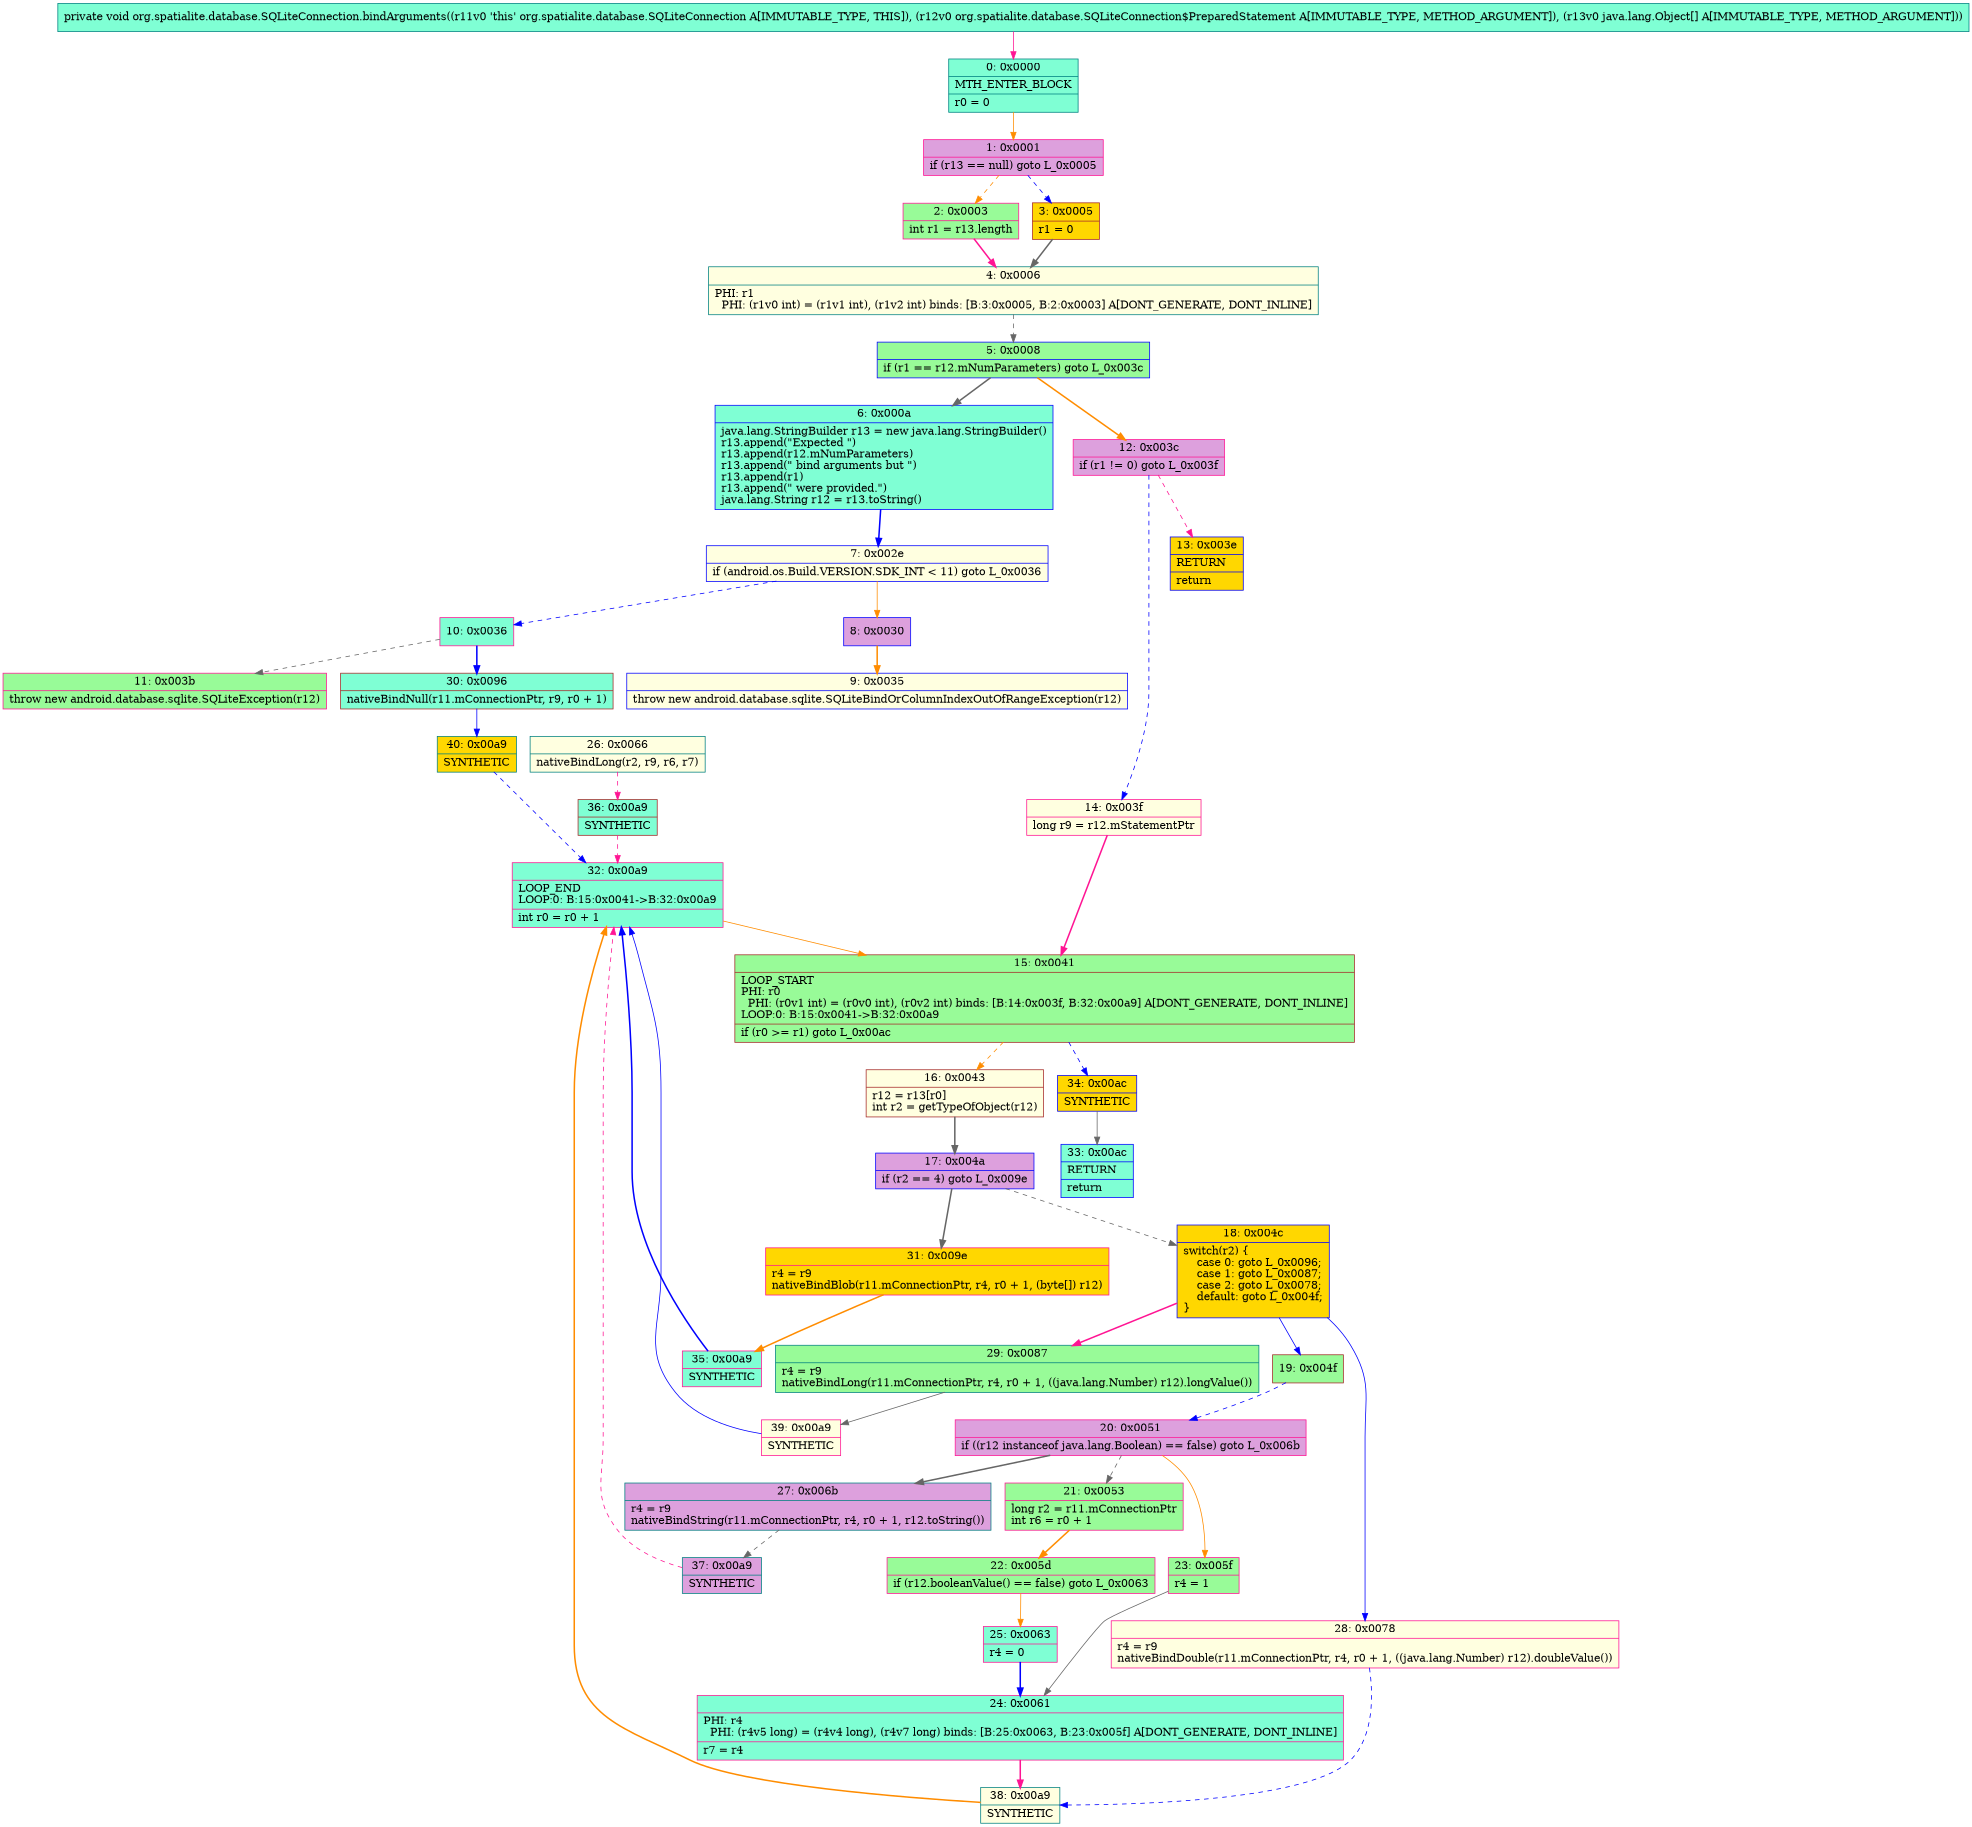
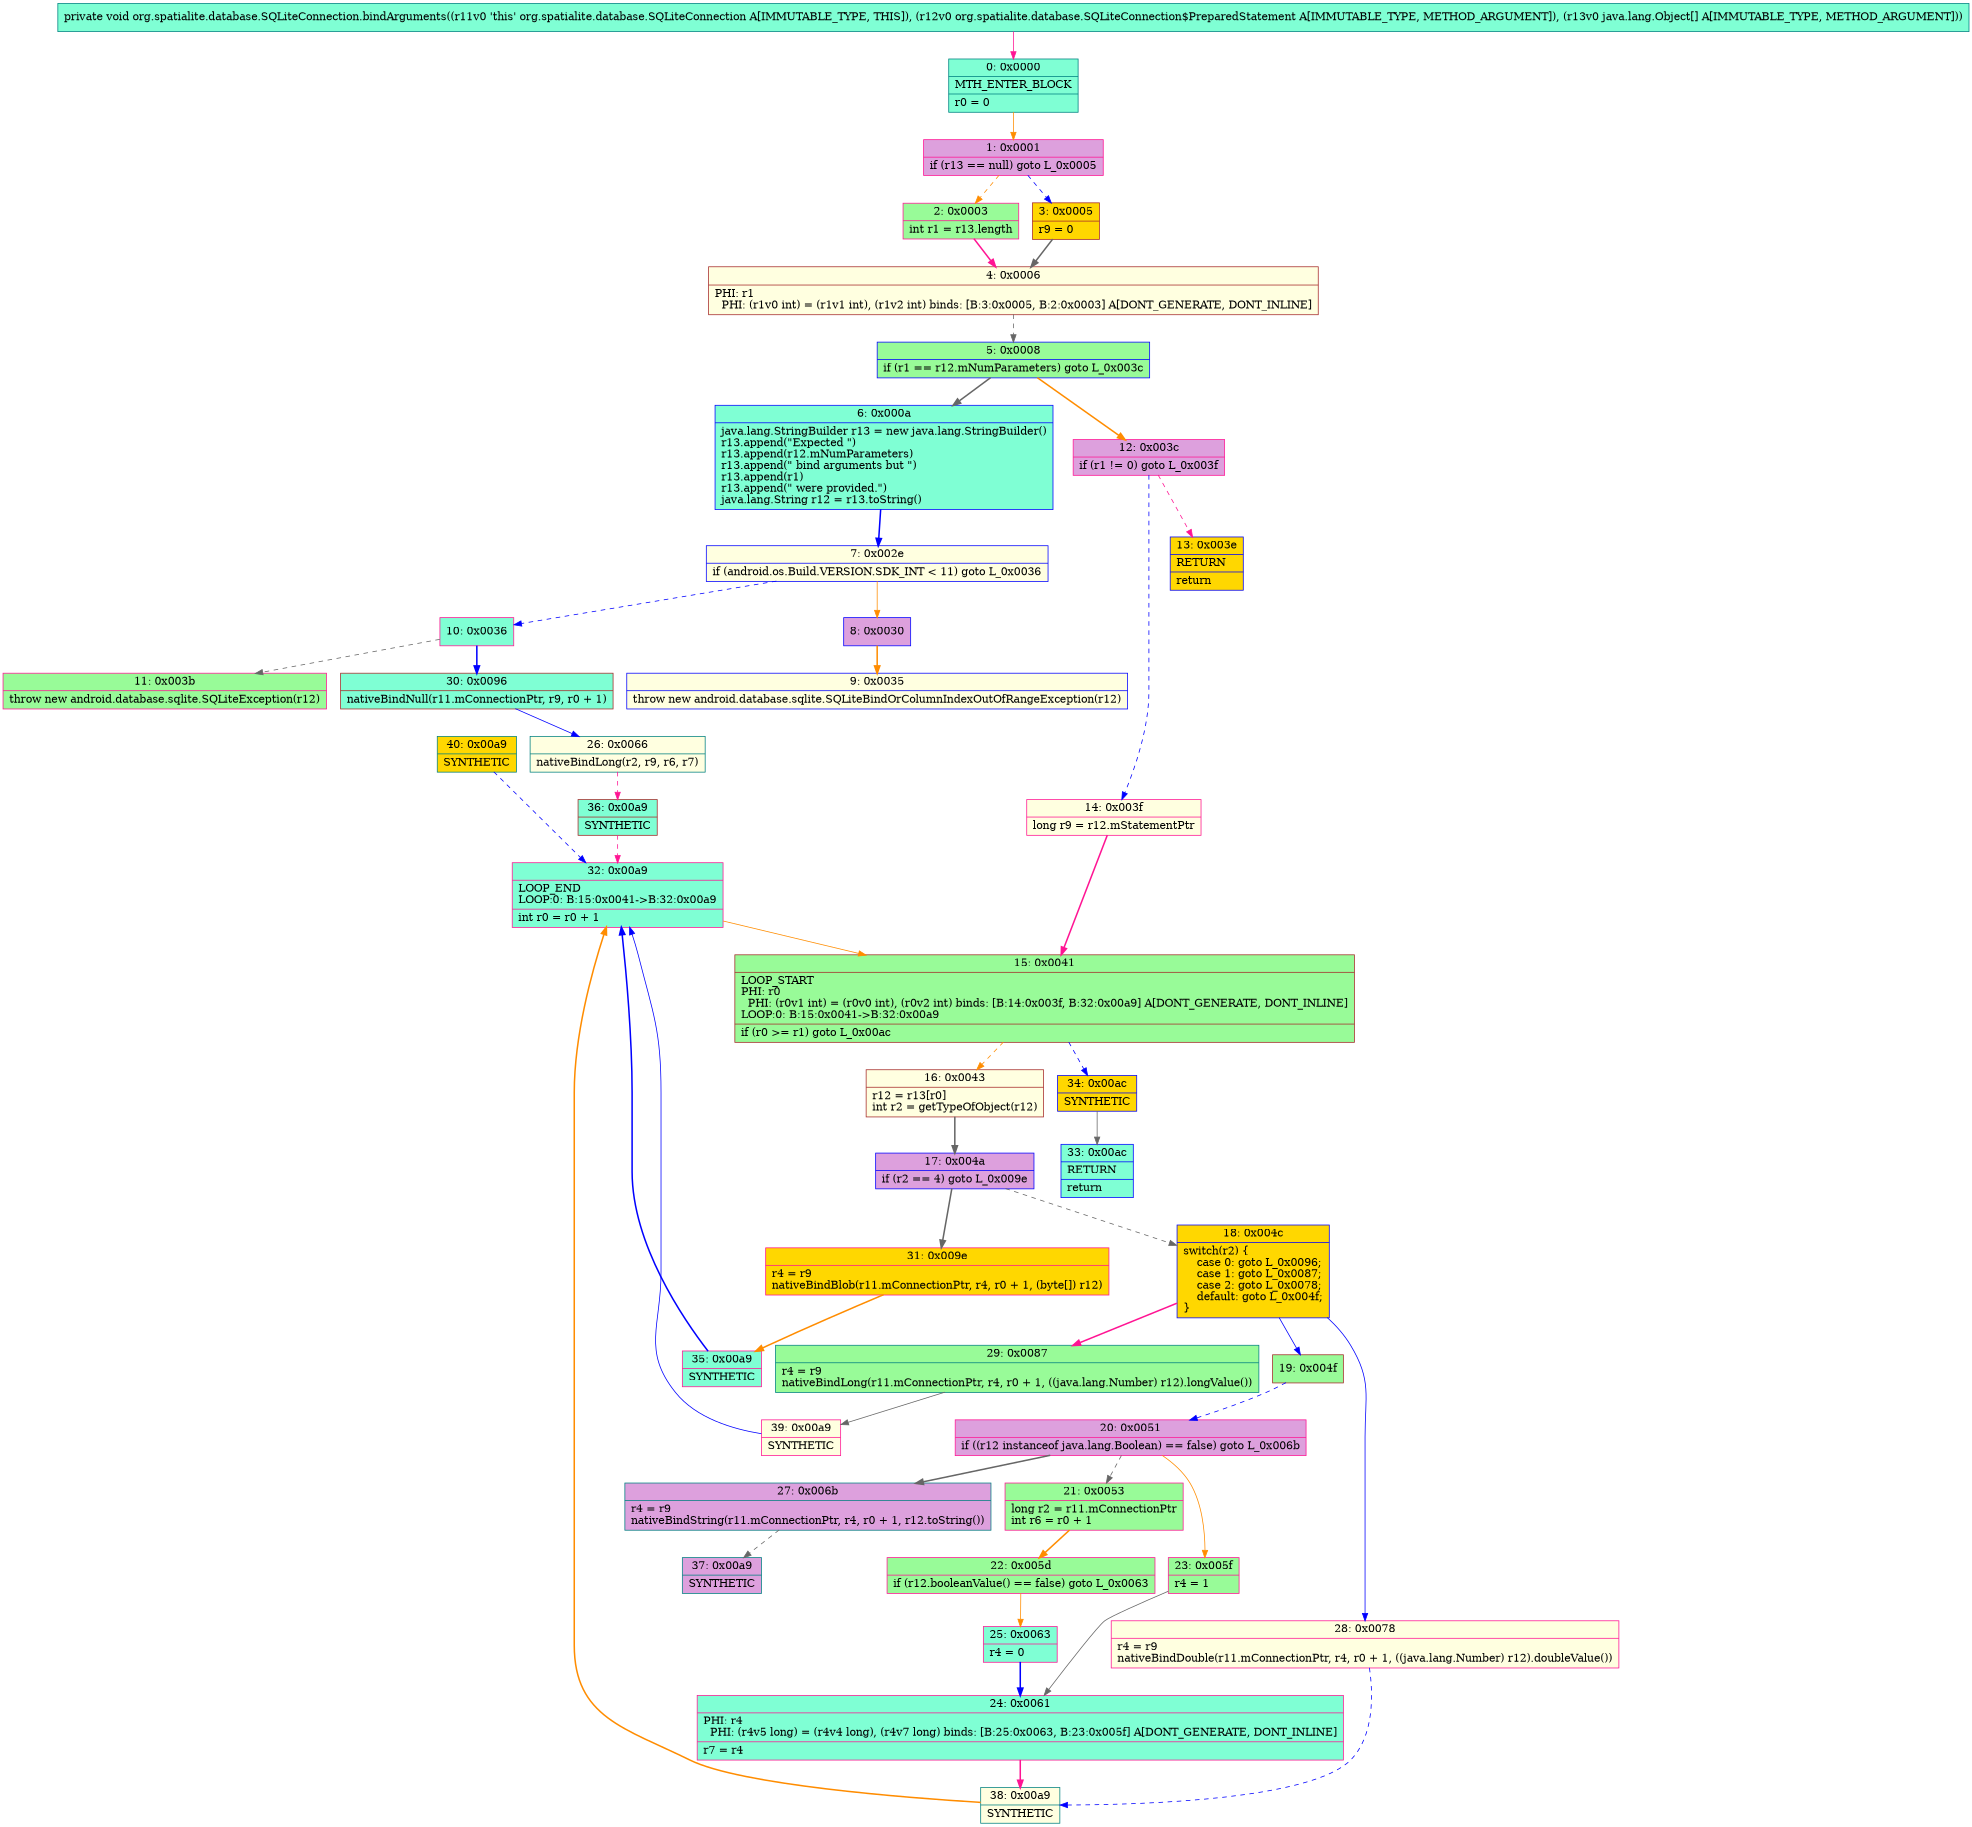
(1056, 230) -> (1056, 230)
(1013, 291) -> (1013, 291)
(477, 719) -> (544, 721)
(603, 1272) -> none
